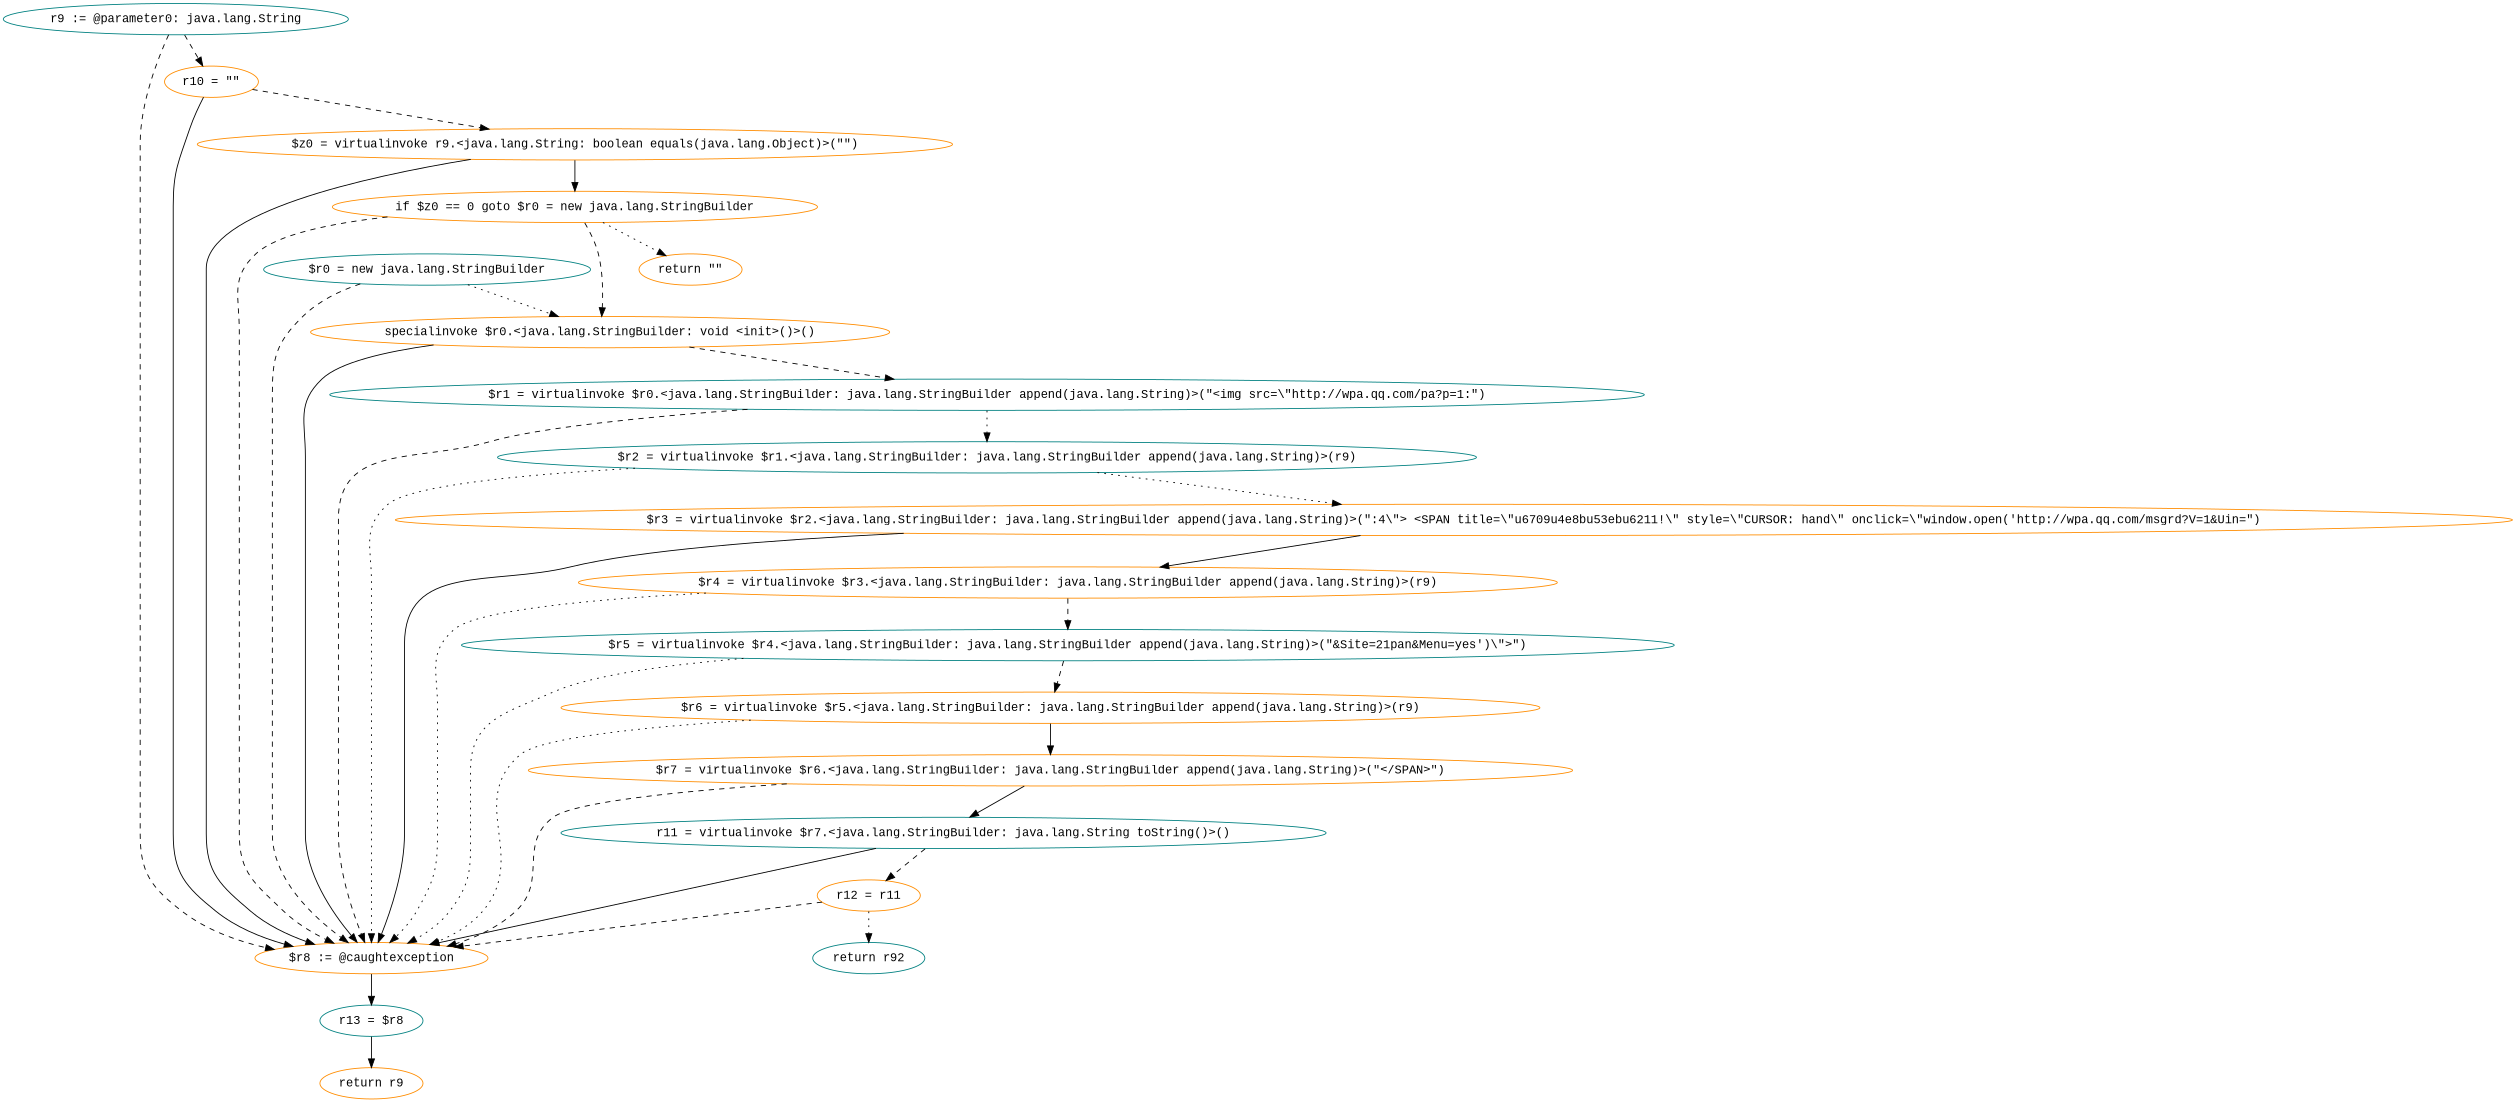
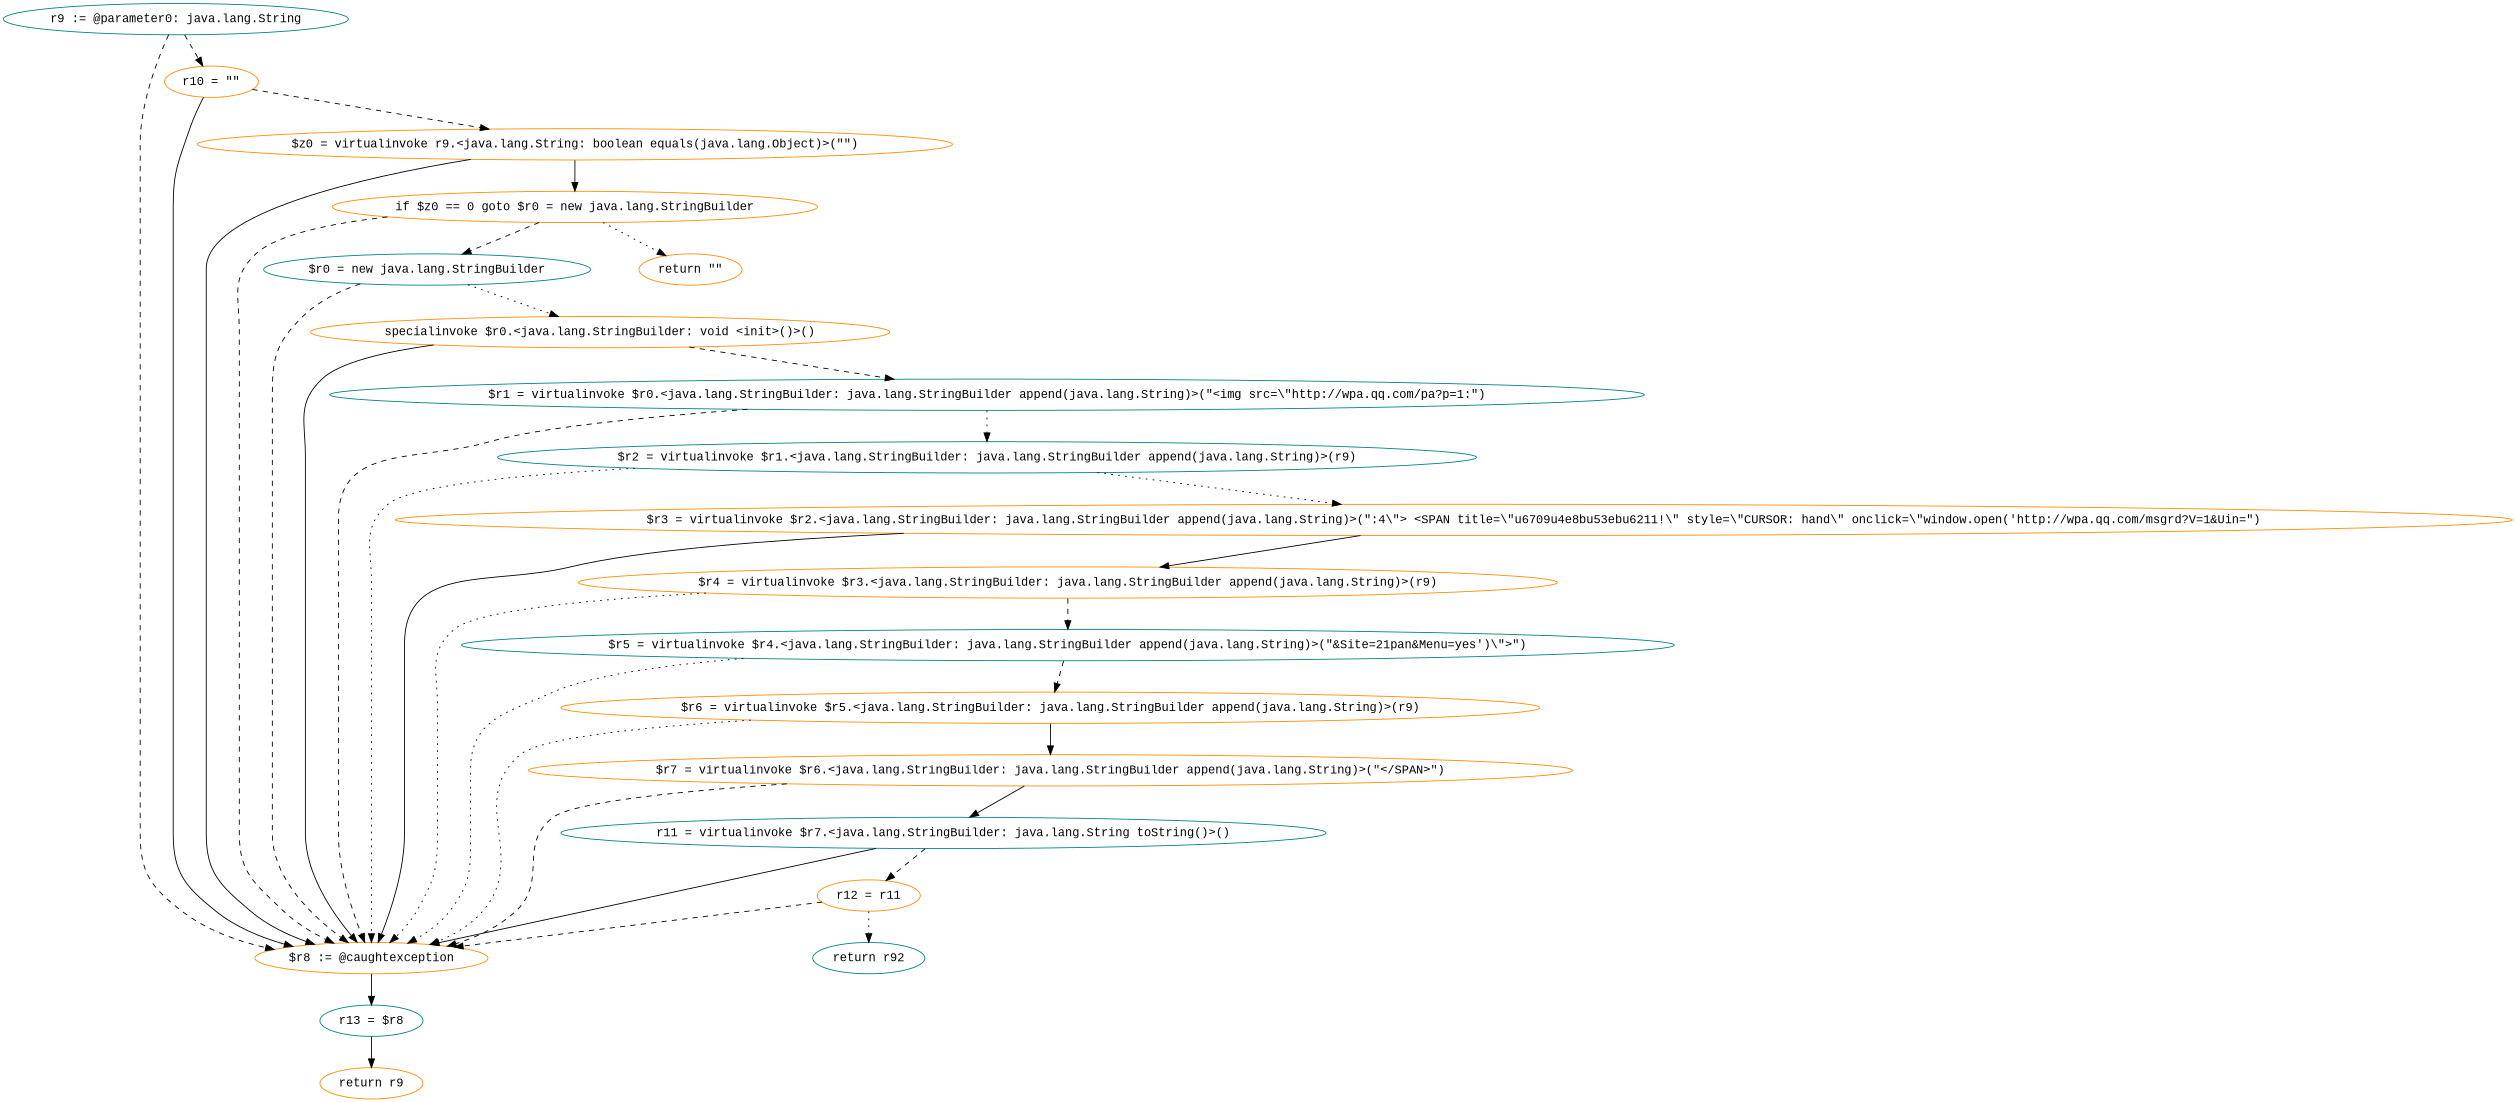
(600, 264) -> (505, 237)
